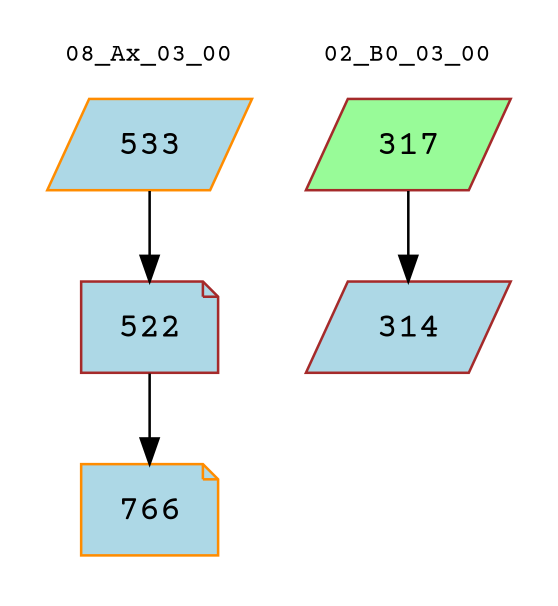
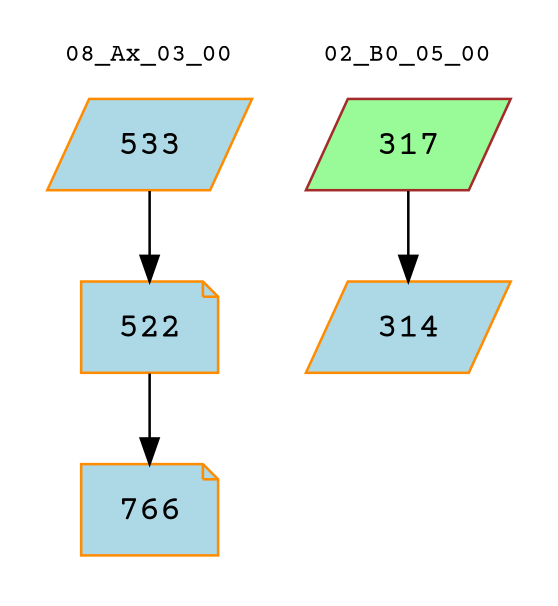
(408, 55) -> (408, 55)
(150, 327) -> (150, 327)
(408, 327) -> (408, 327)
